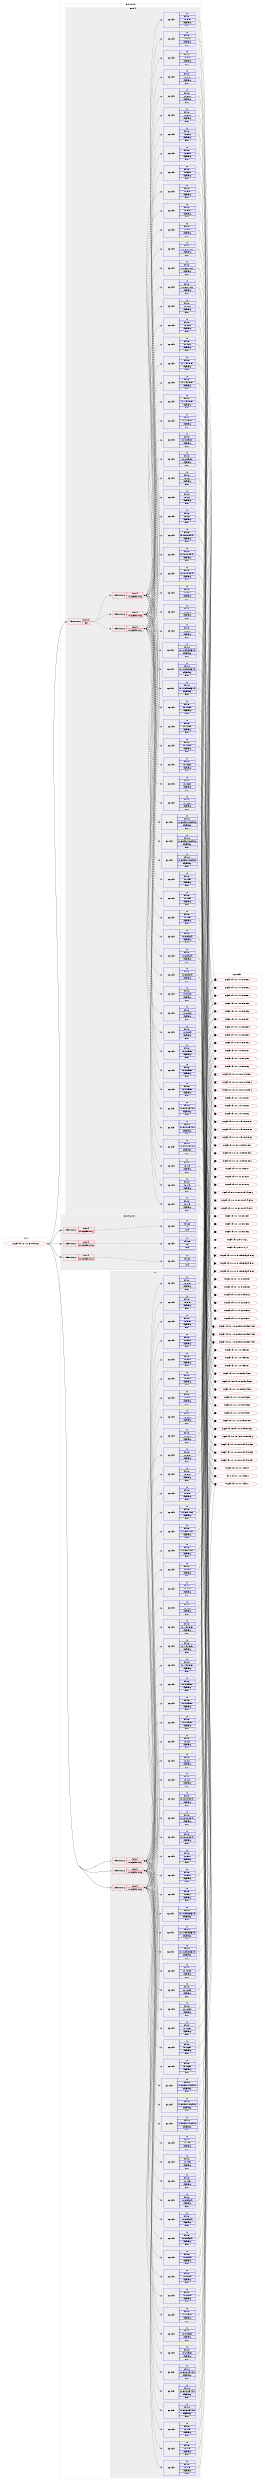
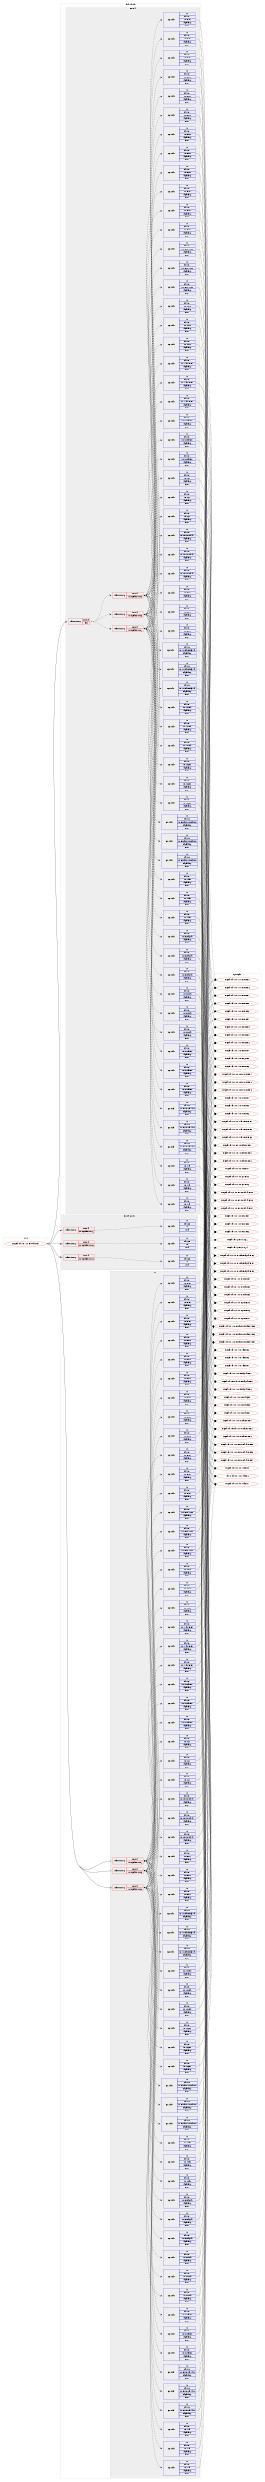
(237, 1043) -> (237, 1043)
(237, 1193) -> (237, 1193)
(237, 1295) -> (237, 1295)
(237, 1437) -> (237, 1437)
